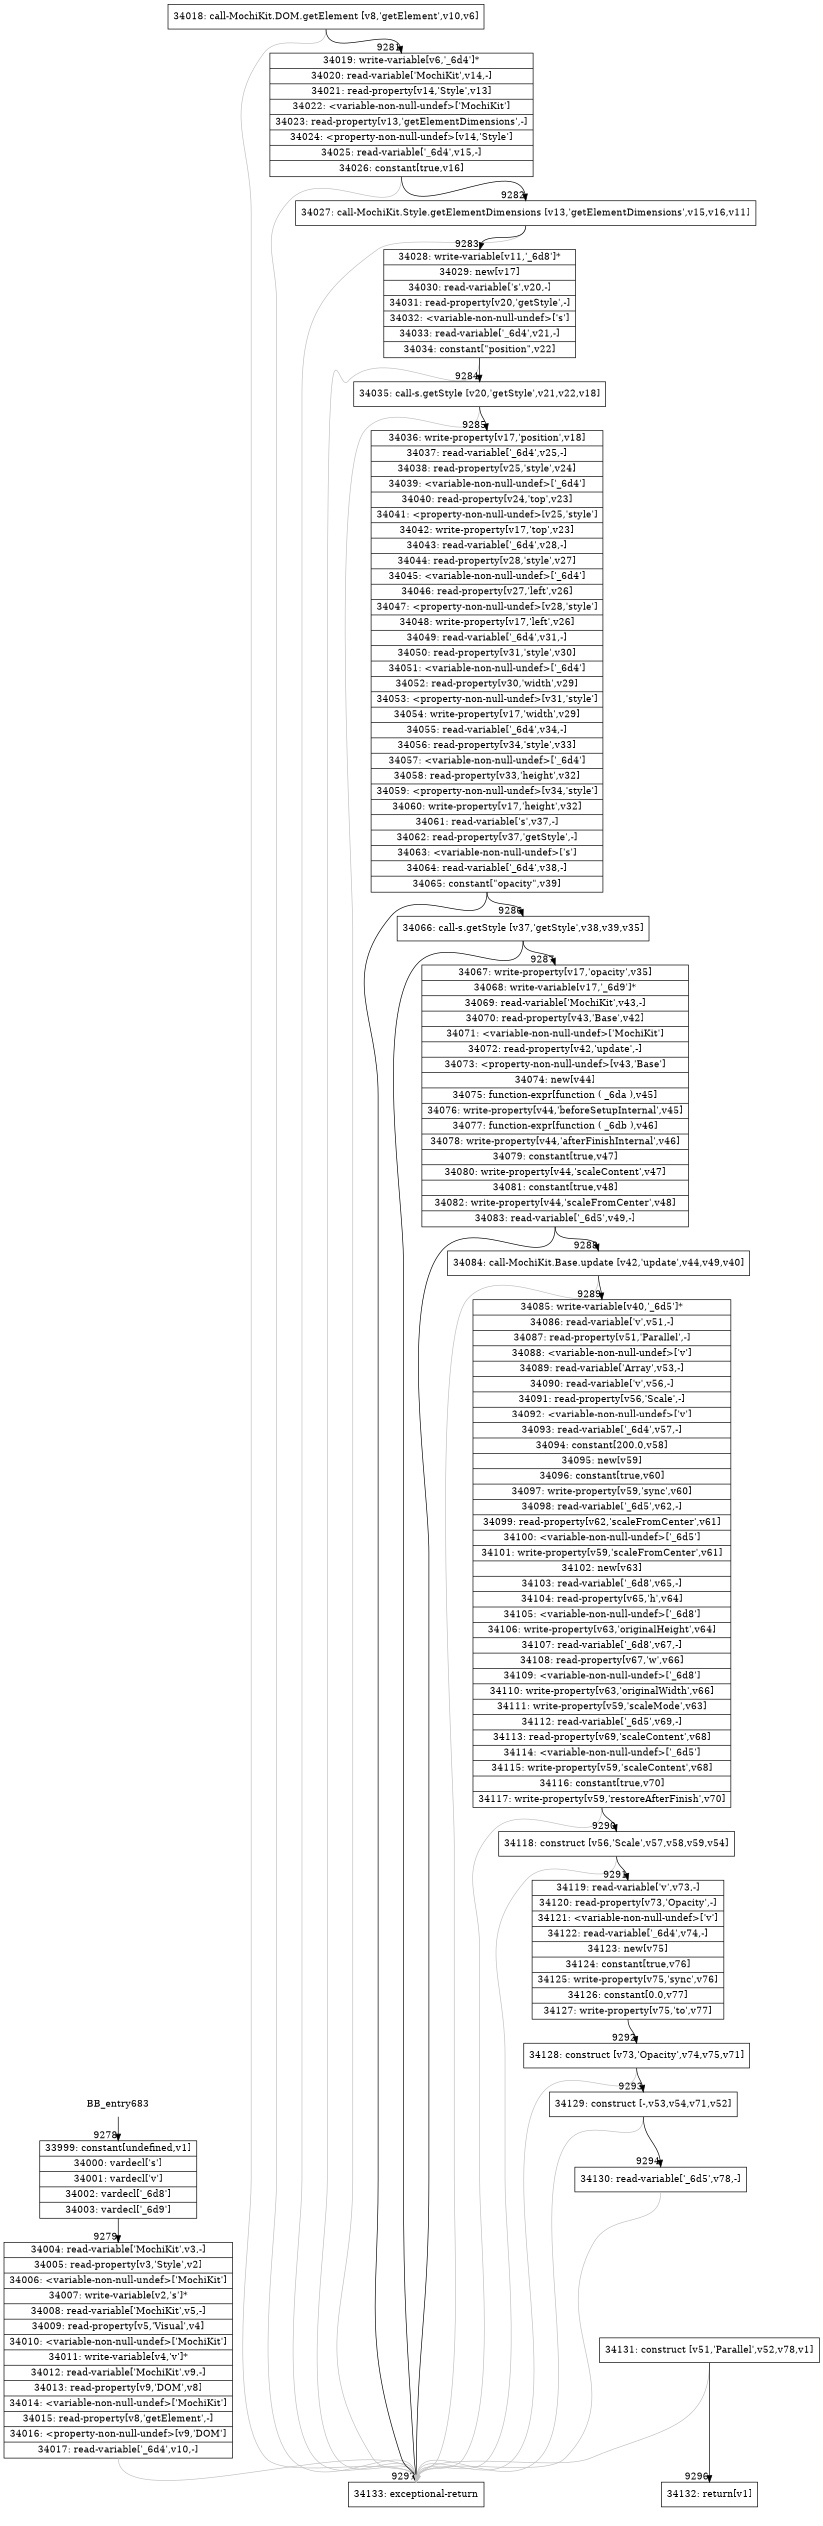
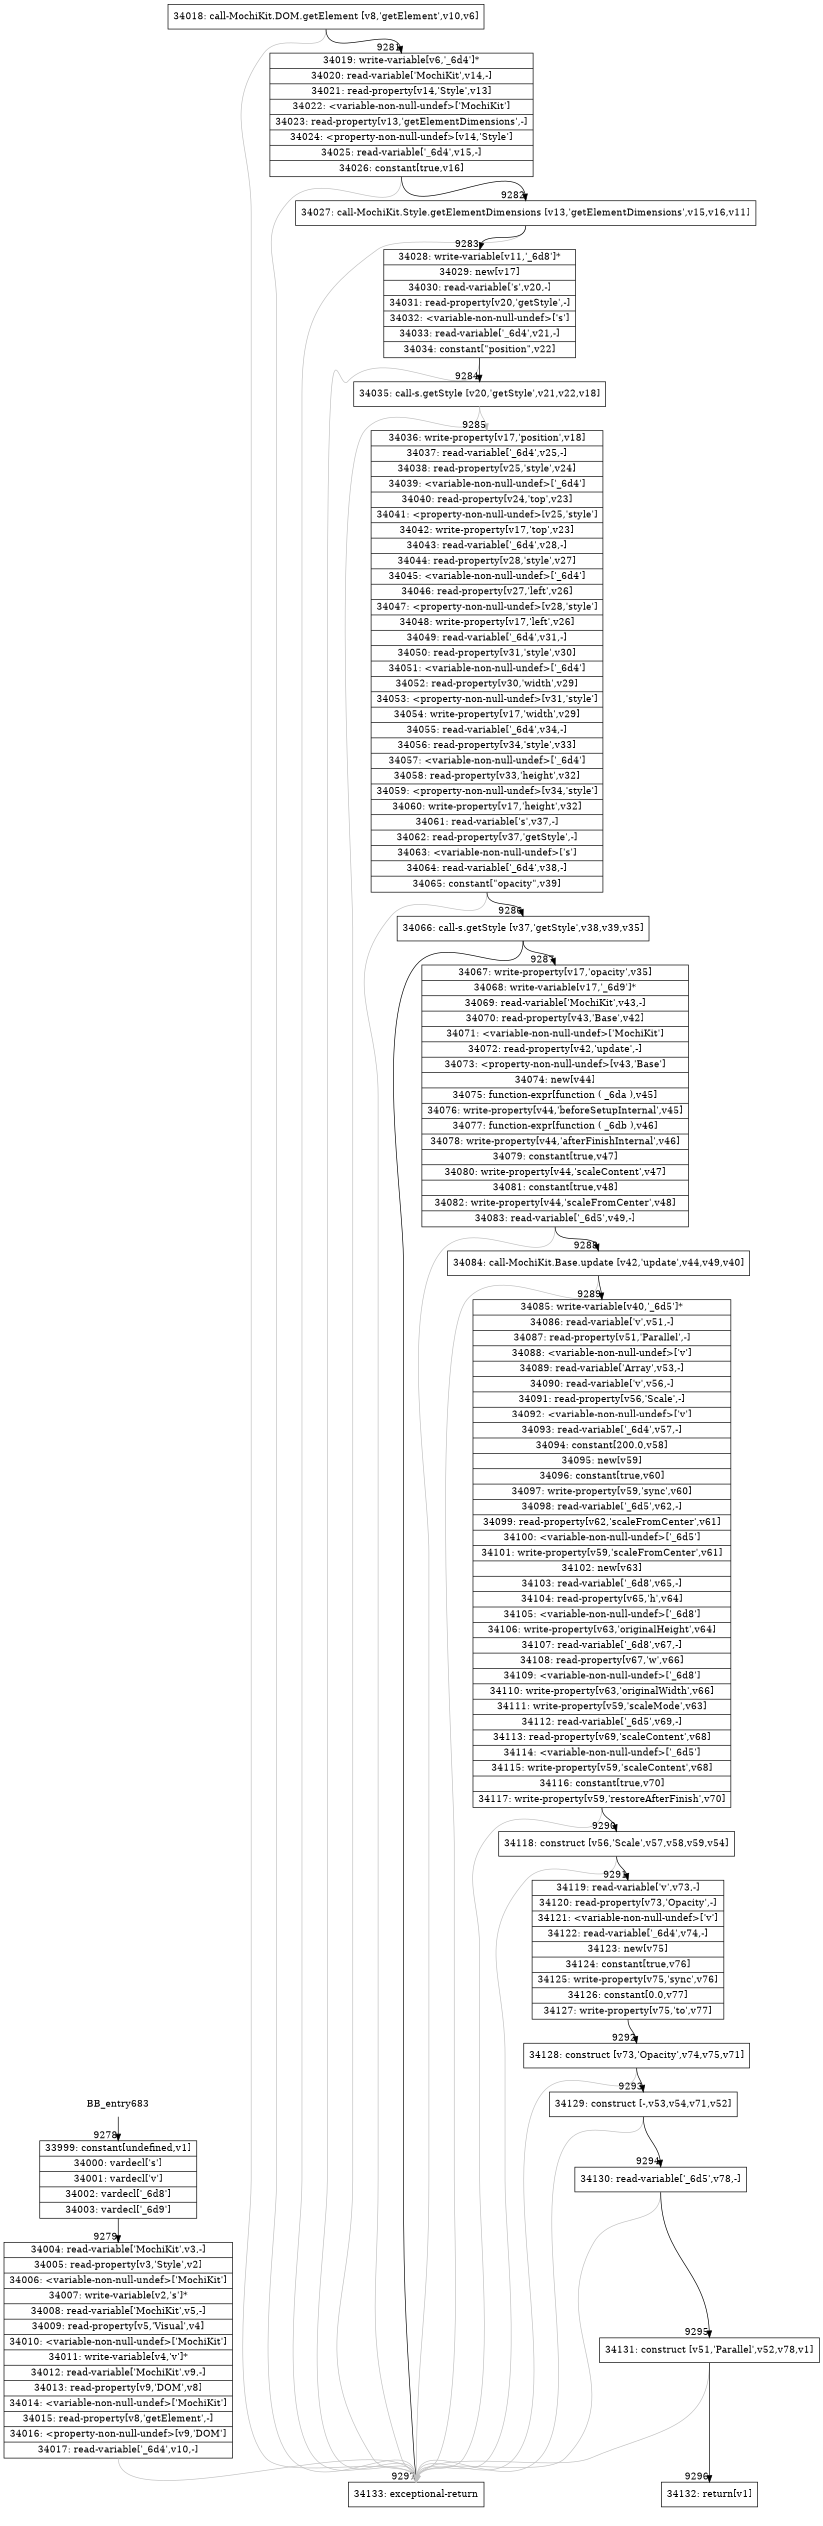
(482, 416) -> (482, 416)
(378, 1640) -> (378, 1640)
(429, 1796) -> (429, 1796)
none -> (683, 2262)
